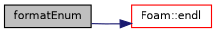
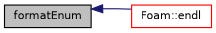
(106, 24) -> (117, 9)
